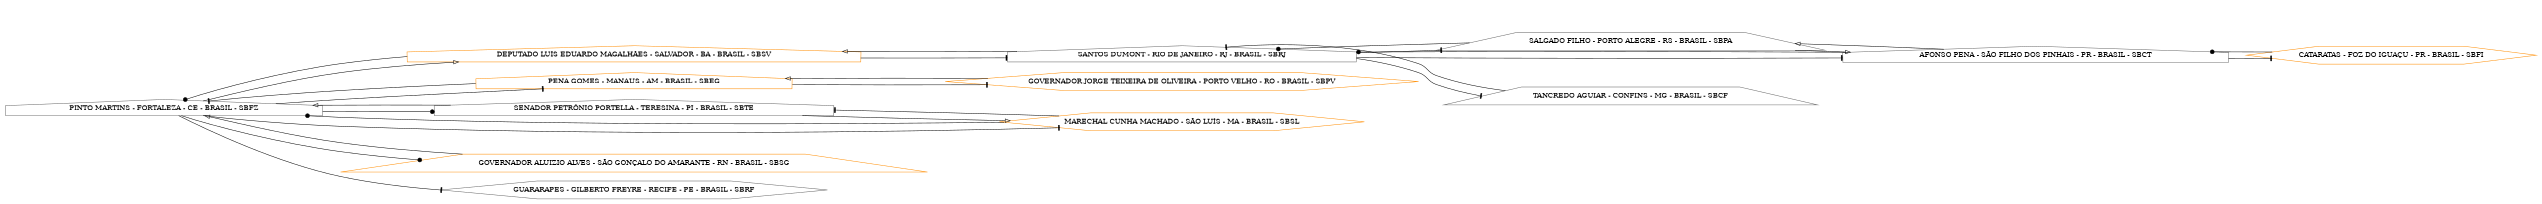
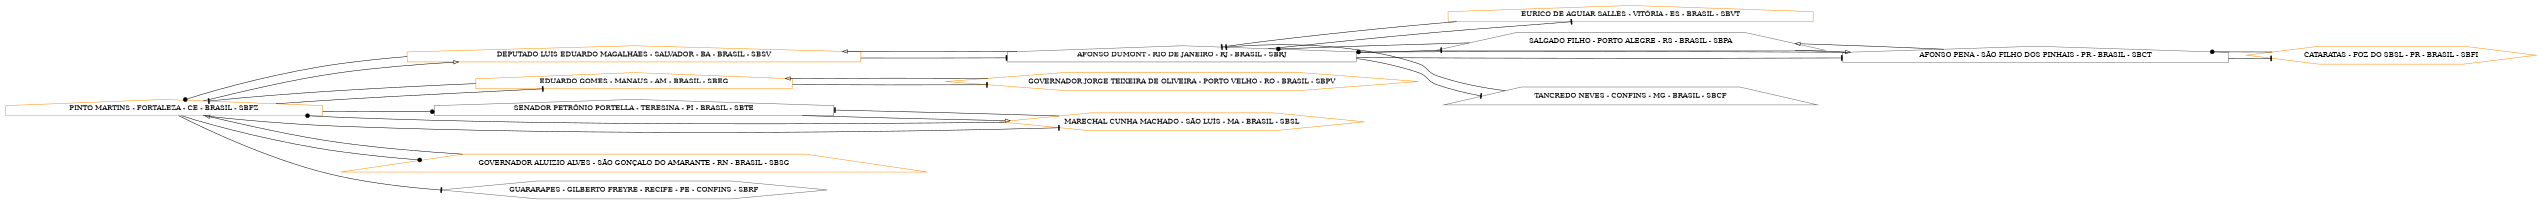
none -> (1631, 14)
(1182, 55) -> (1182, 55)
(2391, 55) -> (2391, 55)
(634, 82) -> (634, 82)
(1631, 96) -> (1631, 96)
(384, 105) -> none
(164, 108) -> (164, 108)
(634, 190) -> (634, 190)
